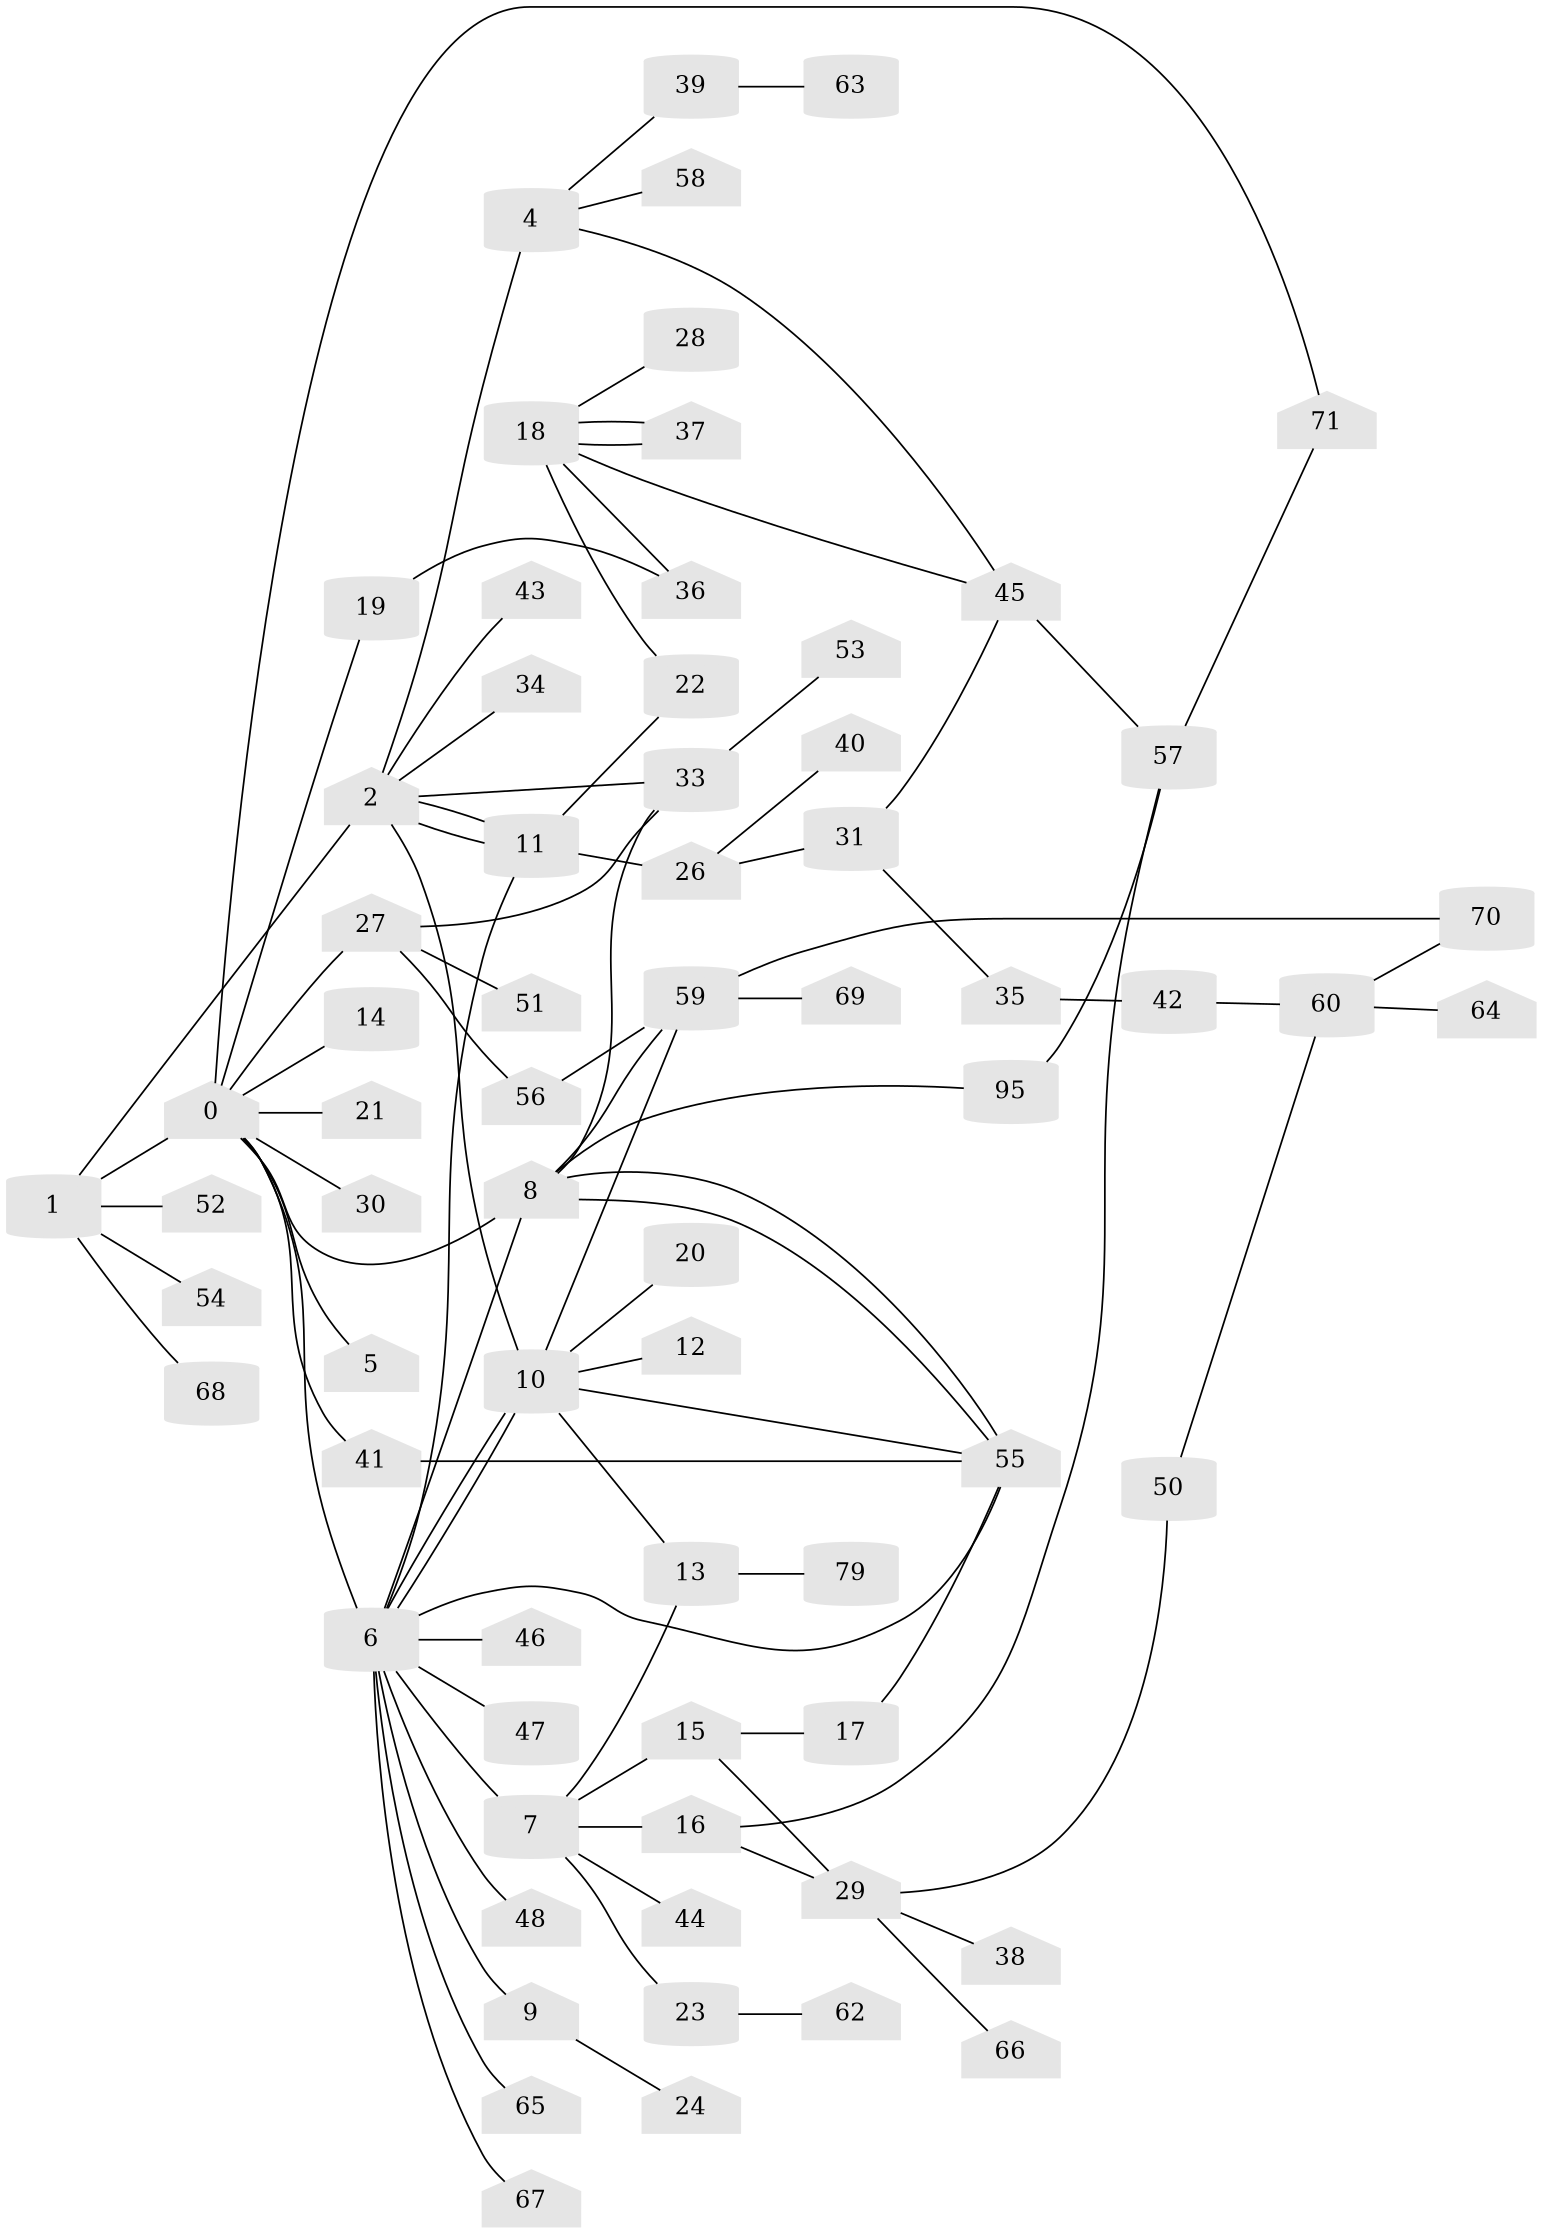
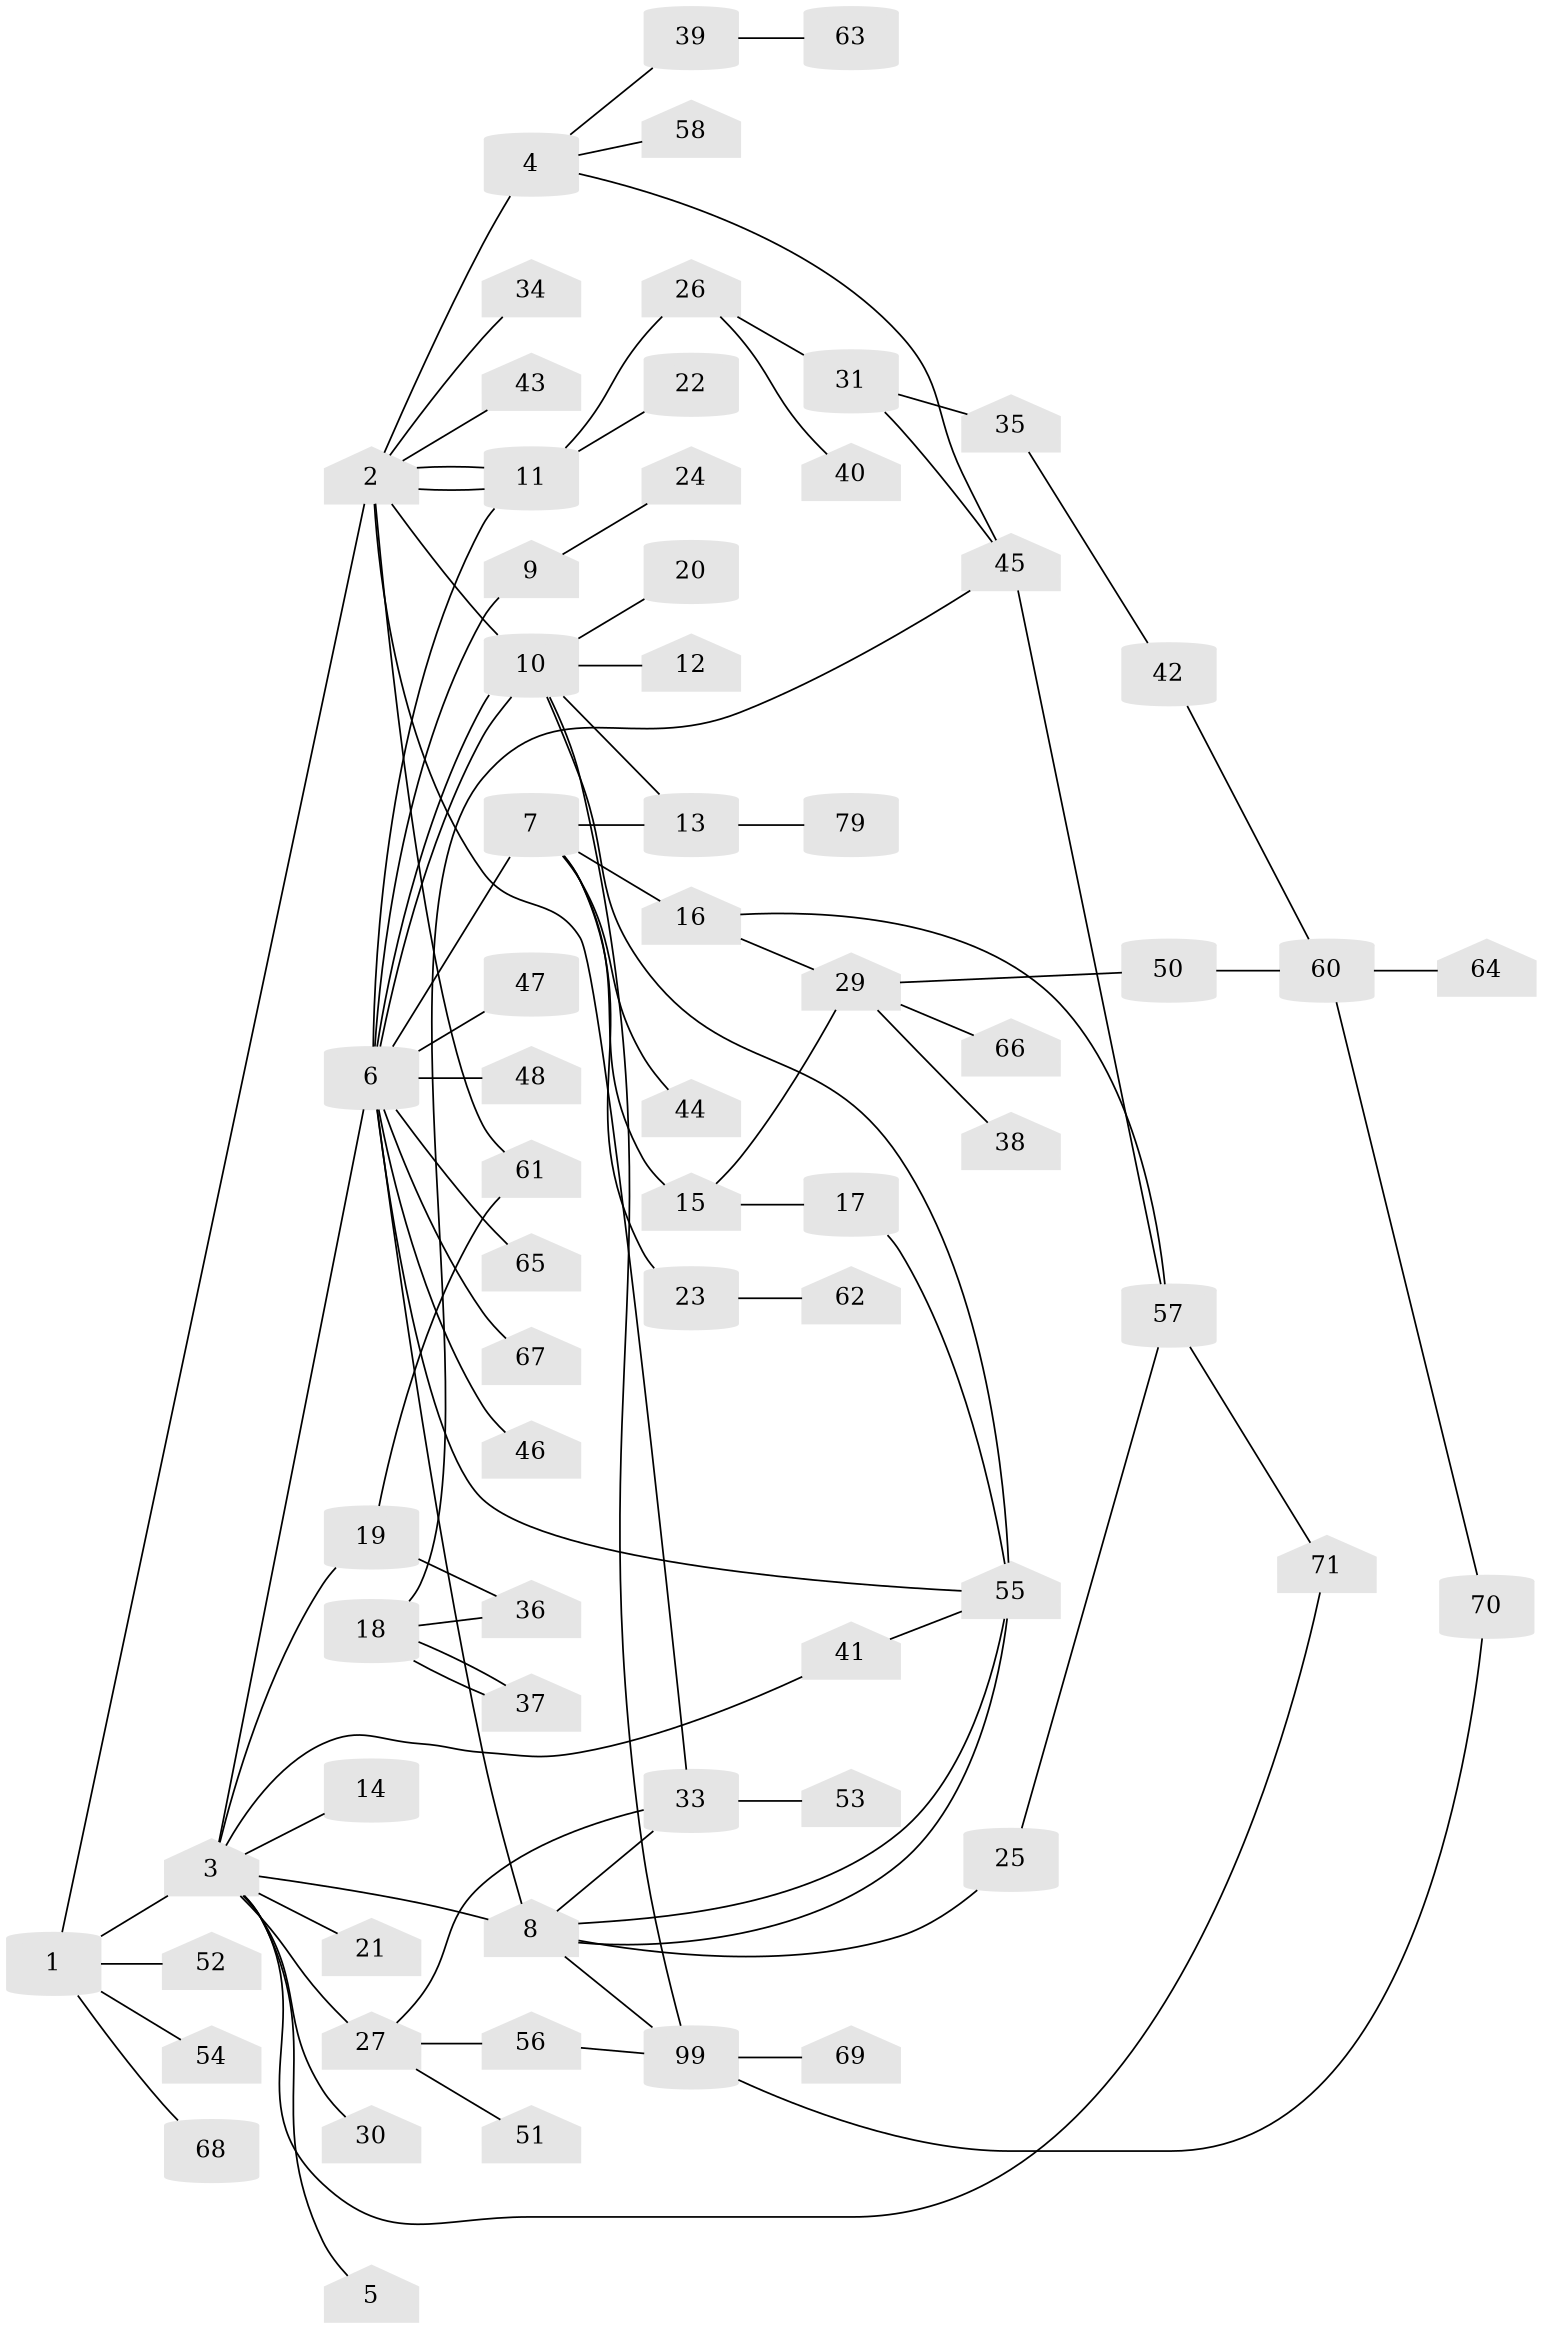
(691, 340) -> none
(595, 564) -> none
(691, 998) -> (691, 2057)
(1011, 1092) -> (1011, 1860)
(212, 1113) -> (212, 1870)
none -> (531, 1172)
